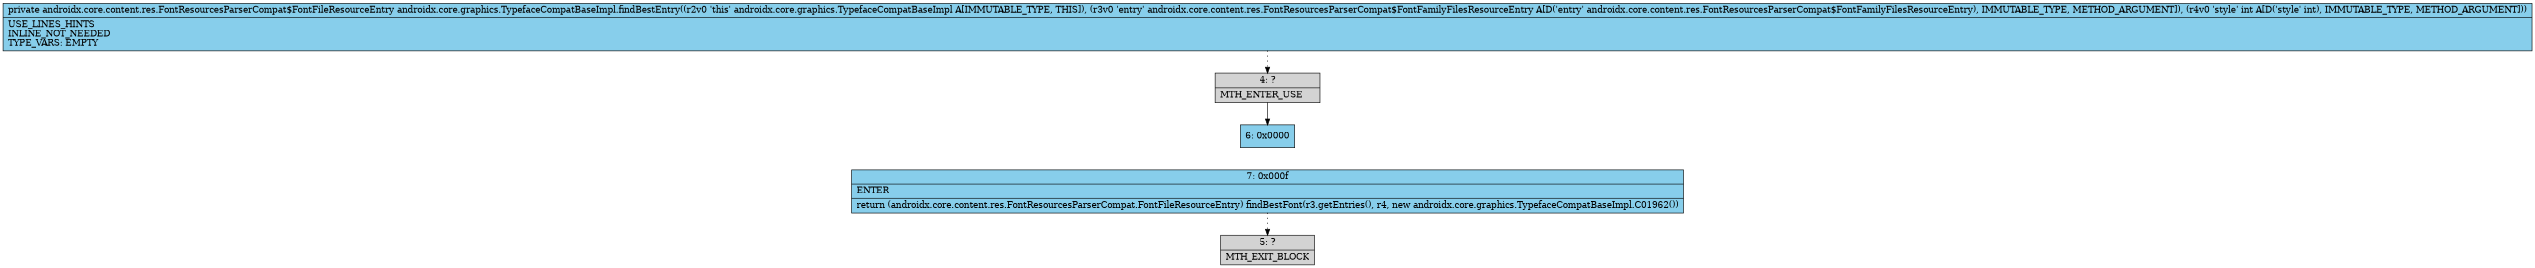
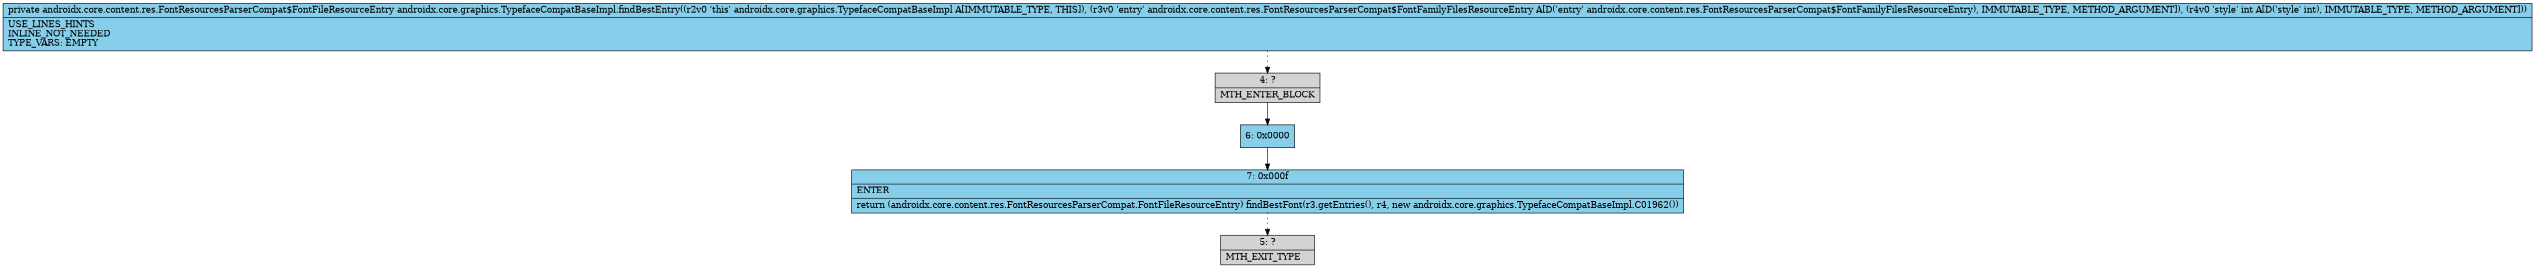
(1261, 95) -> (1268, 95)
none -> (1268, 156)
(1268, 257) -> (1263, 257)
